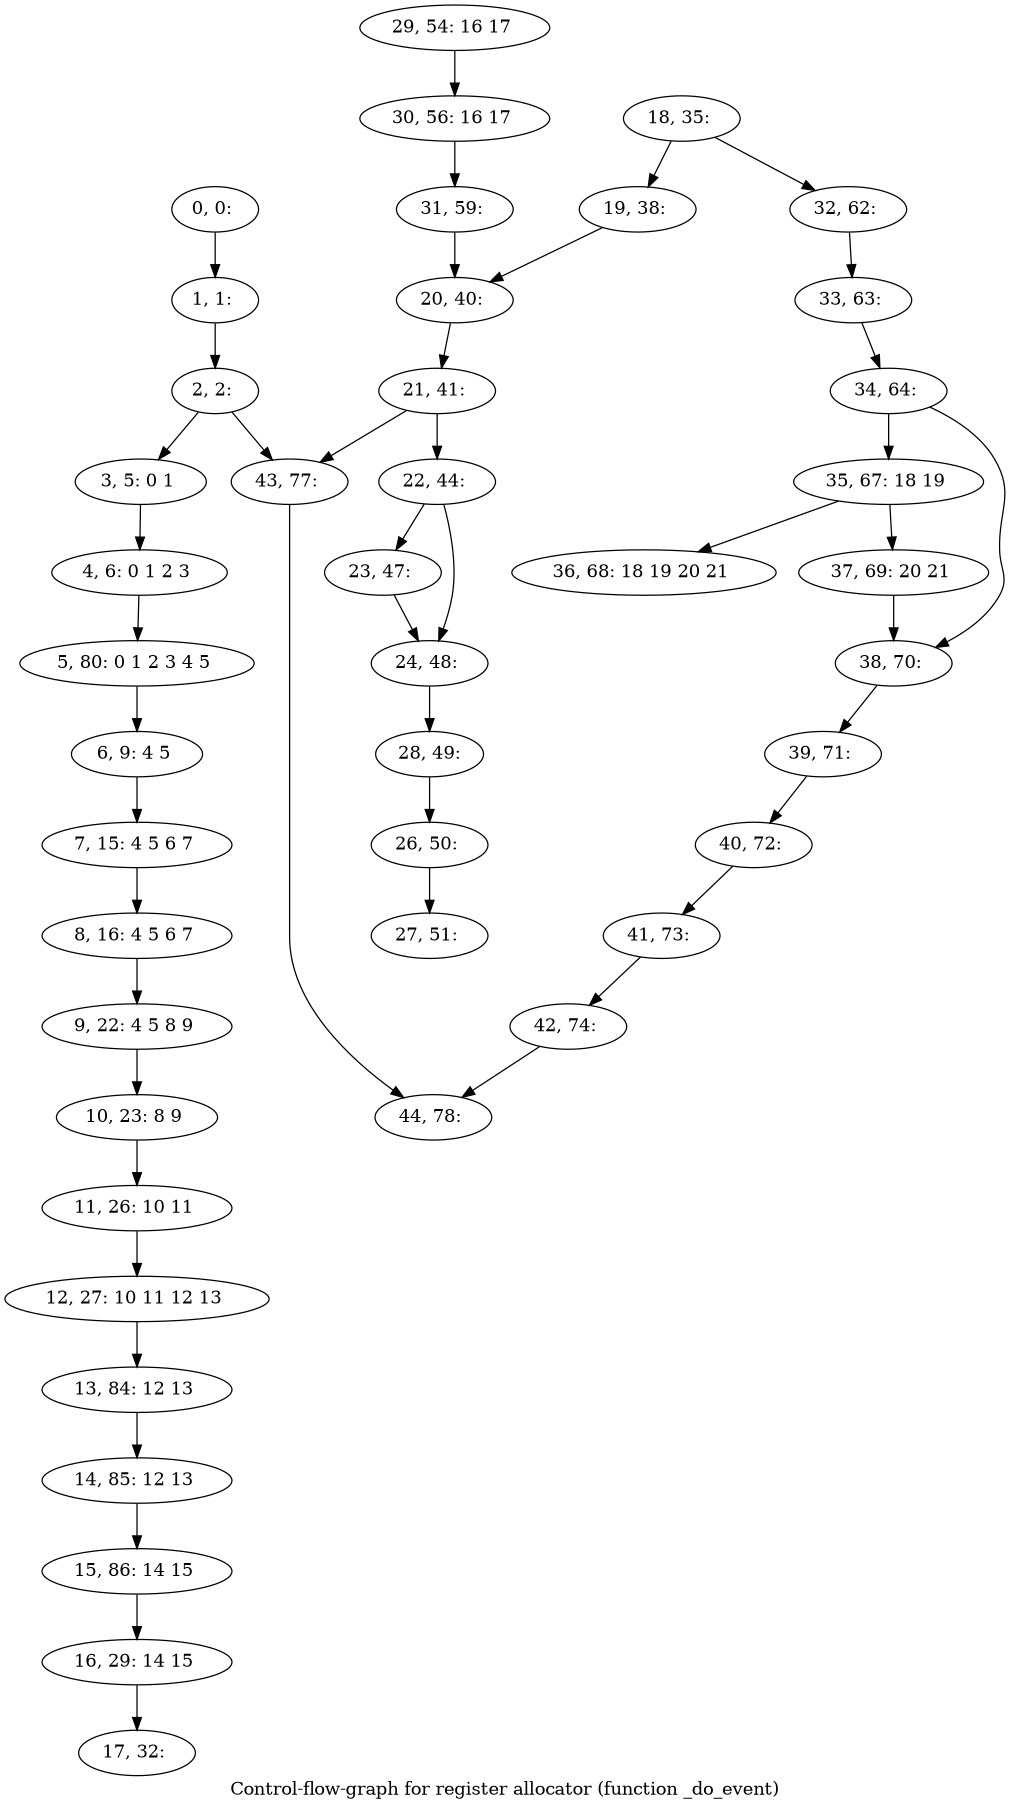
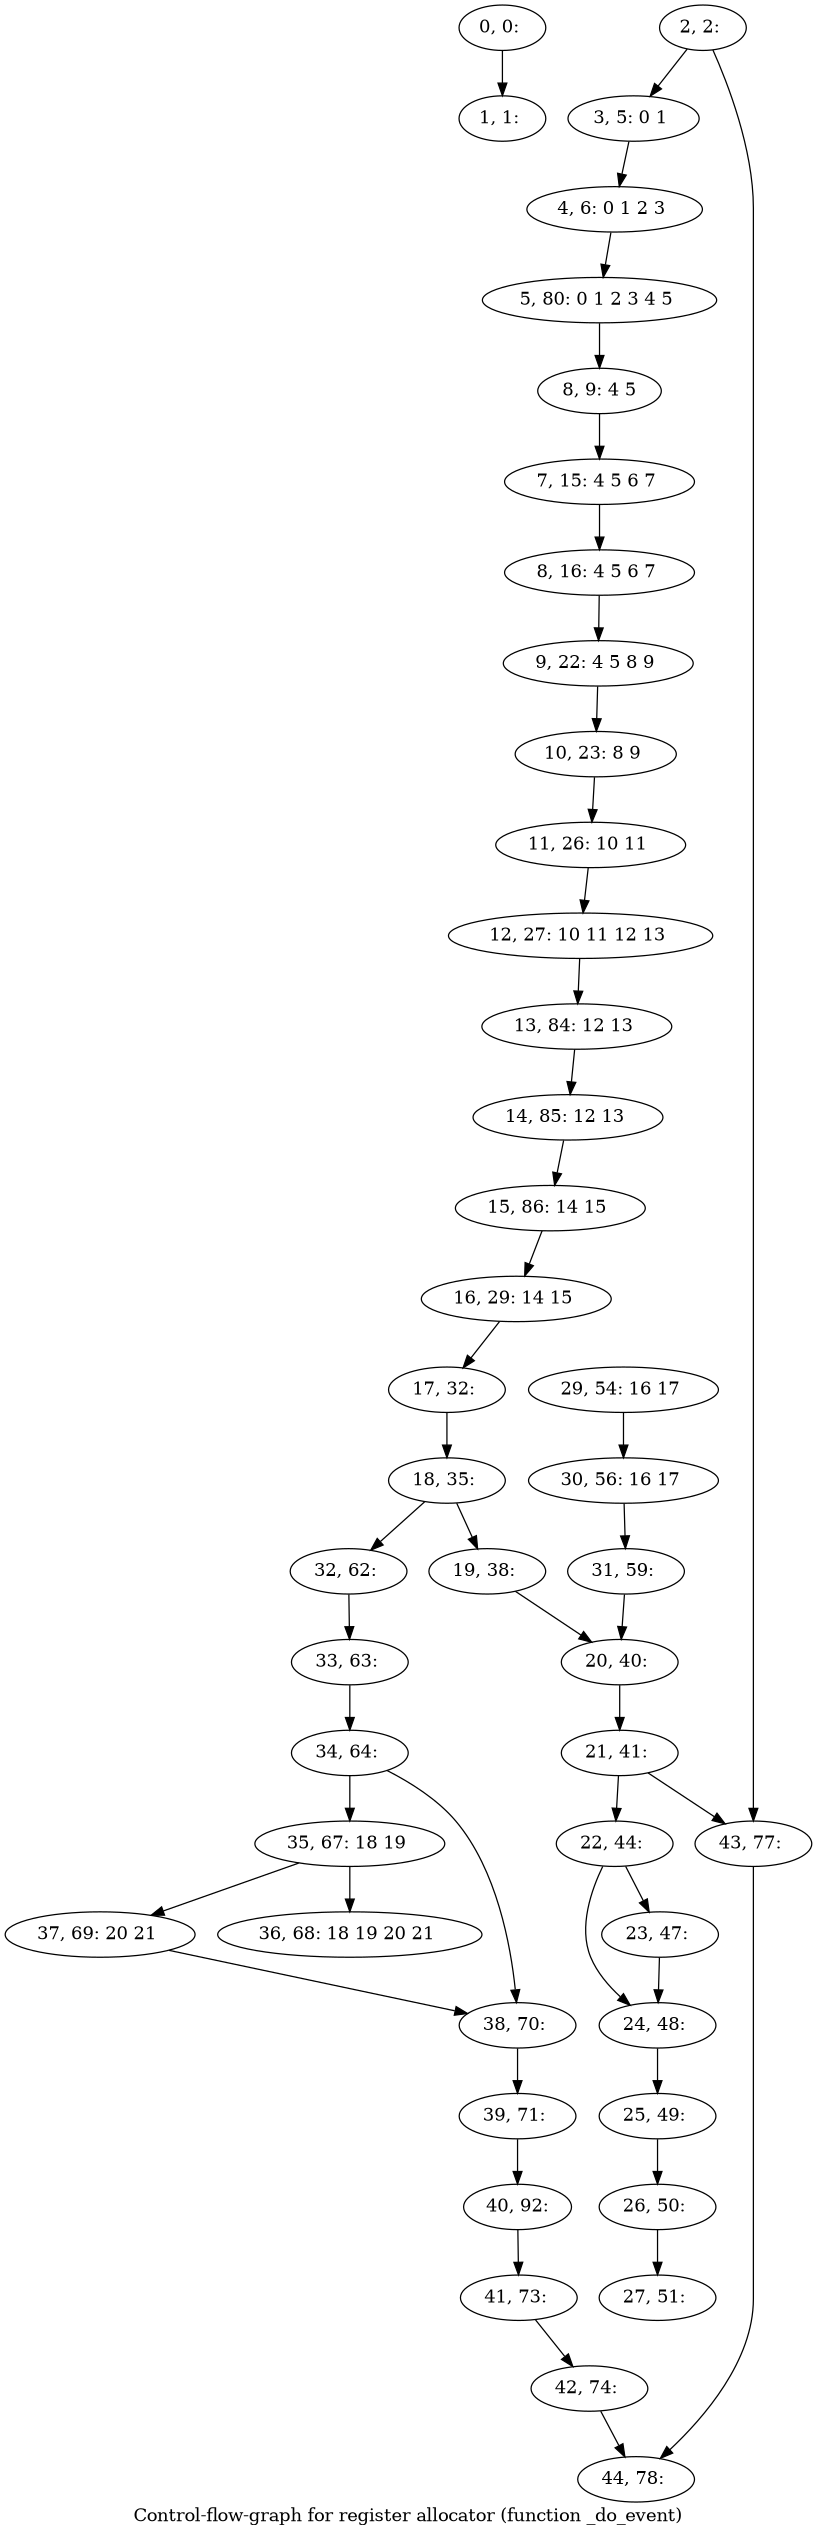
(215, 339) -> none
(137, 754) -> (600, 391)
(430, 754) -> (658, 2116)
(754, 845) -> (518, 2207)
none -> (447, 1429)
